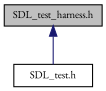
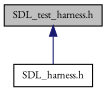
(53, 76) -> (53, 76)
